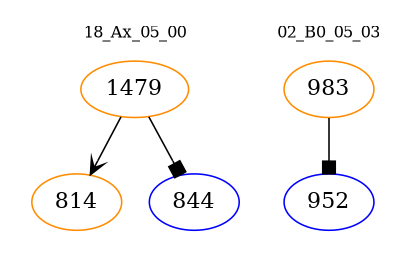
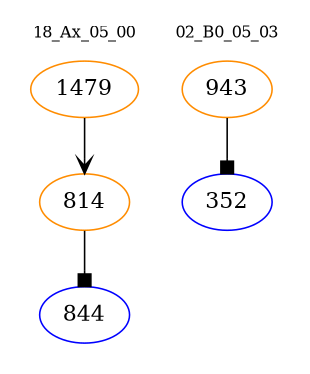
(329, 89) -> (227, 89)
(161, 139) -> (85, 251)
(329, 202) -> (227, 202)
